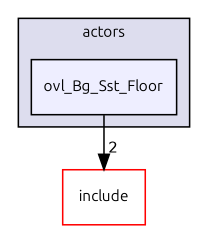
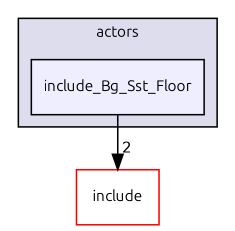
(104, 87) -> (118, 87)
